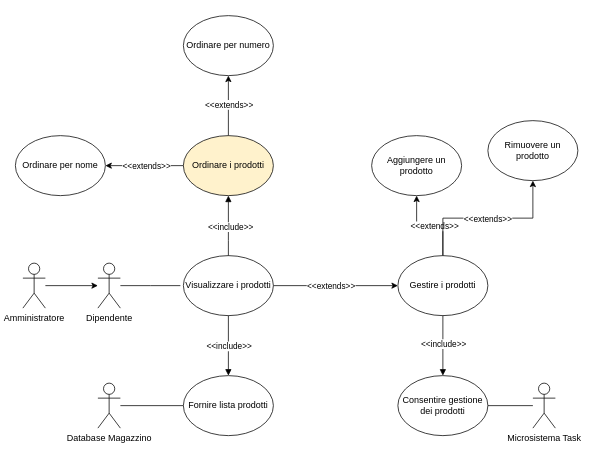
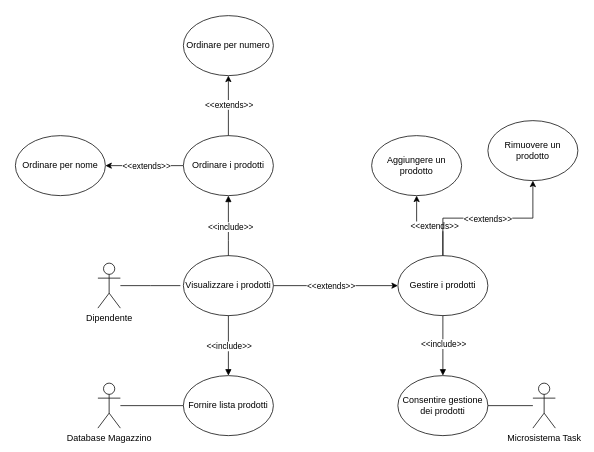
(228, 165) -> (228, 165)
(34, 285) -> none
(69, 285) -> none
